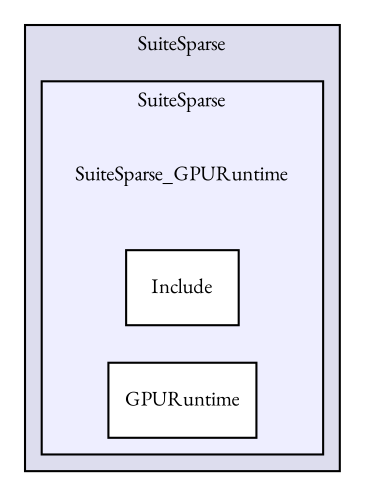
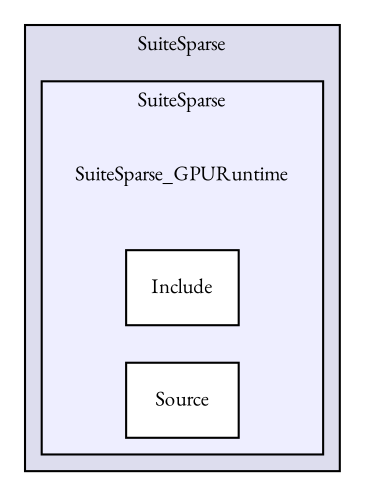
(182, 400) -> (182, 400)
